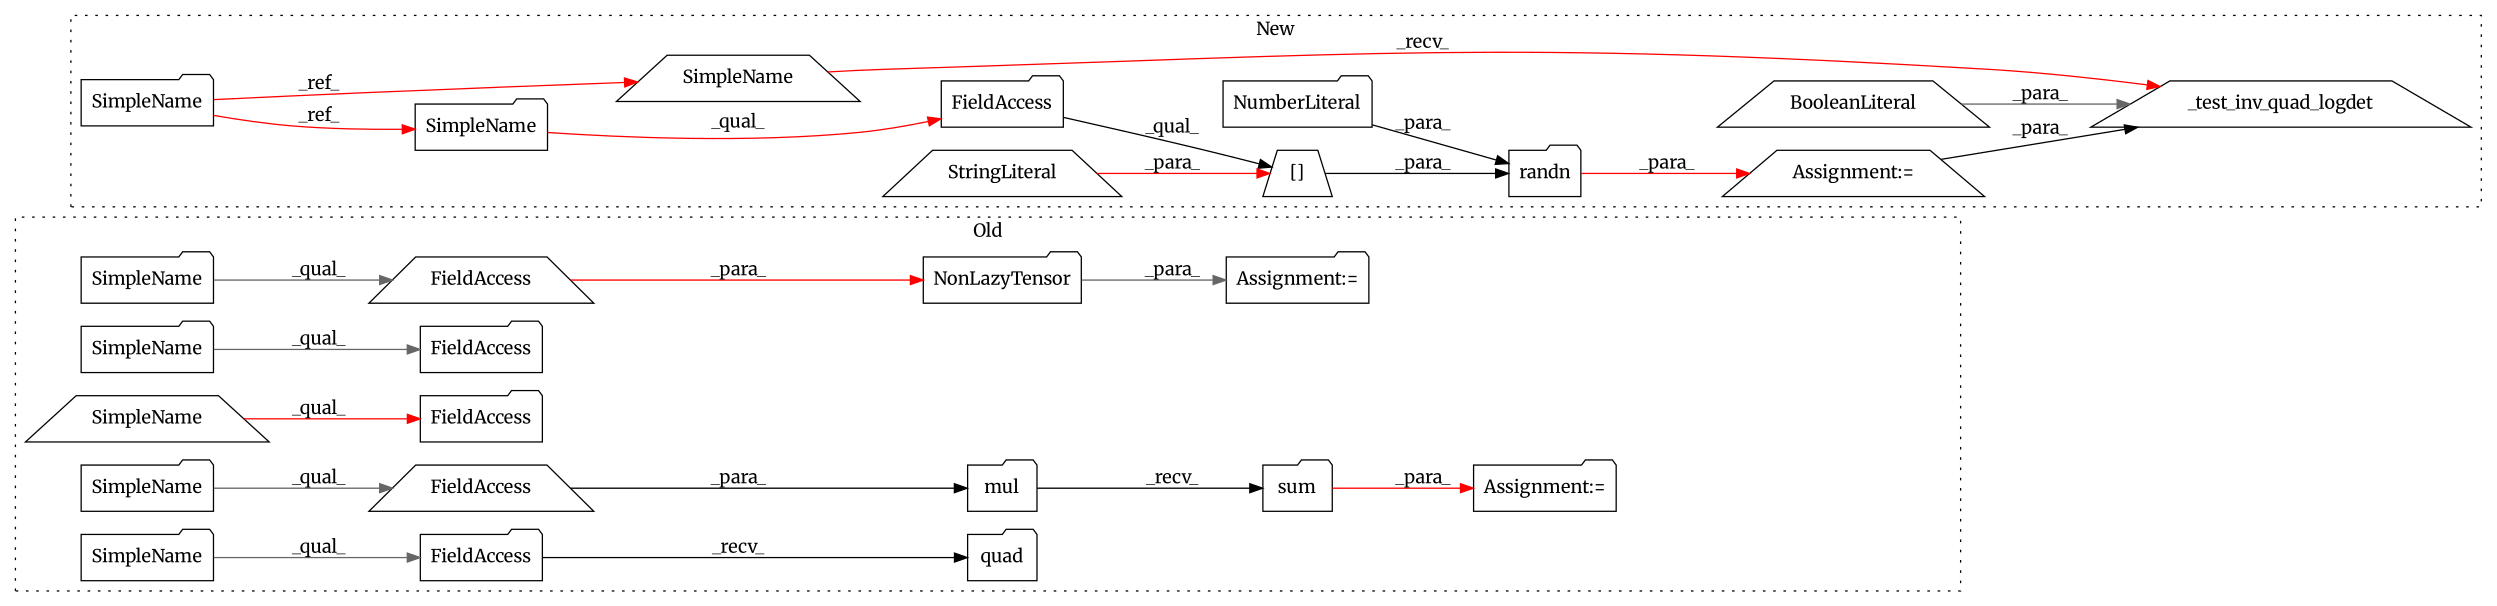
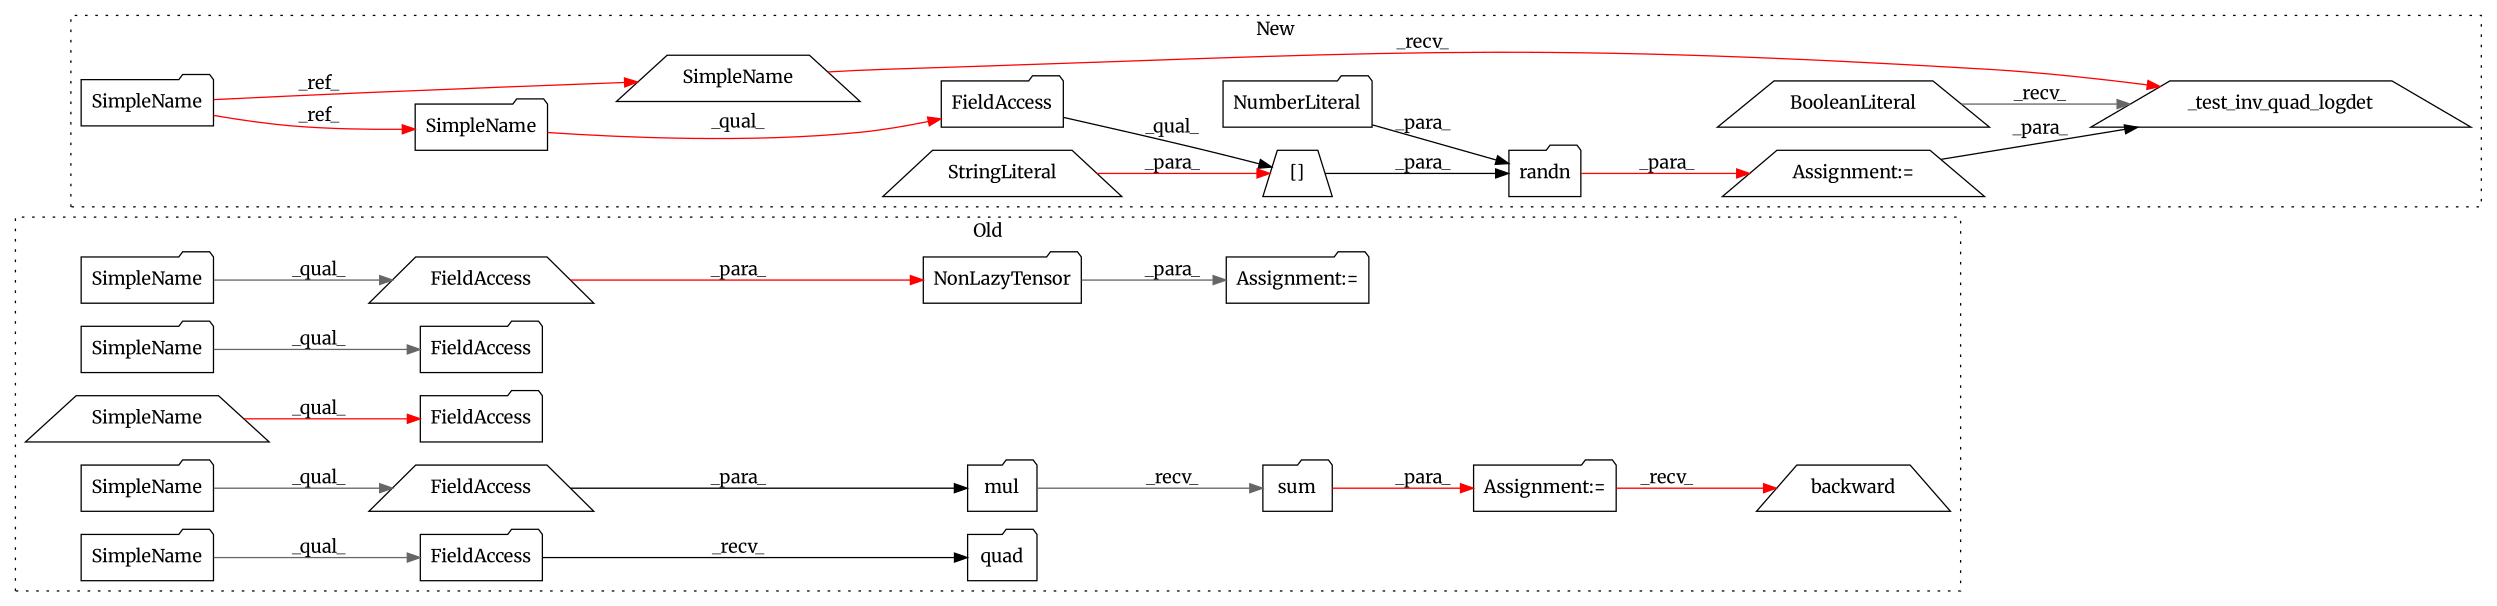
(2040, 94) -> (2040, 94)
(1143, 488) -> (1143, 488)
none -> (1853, 488)
